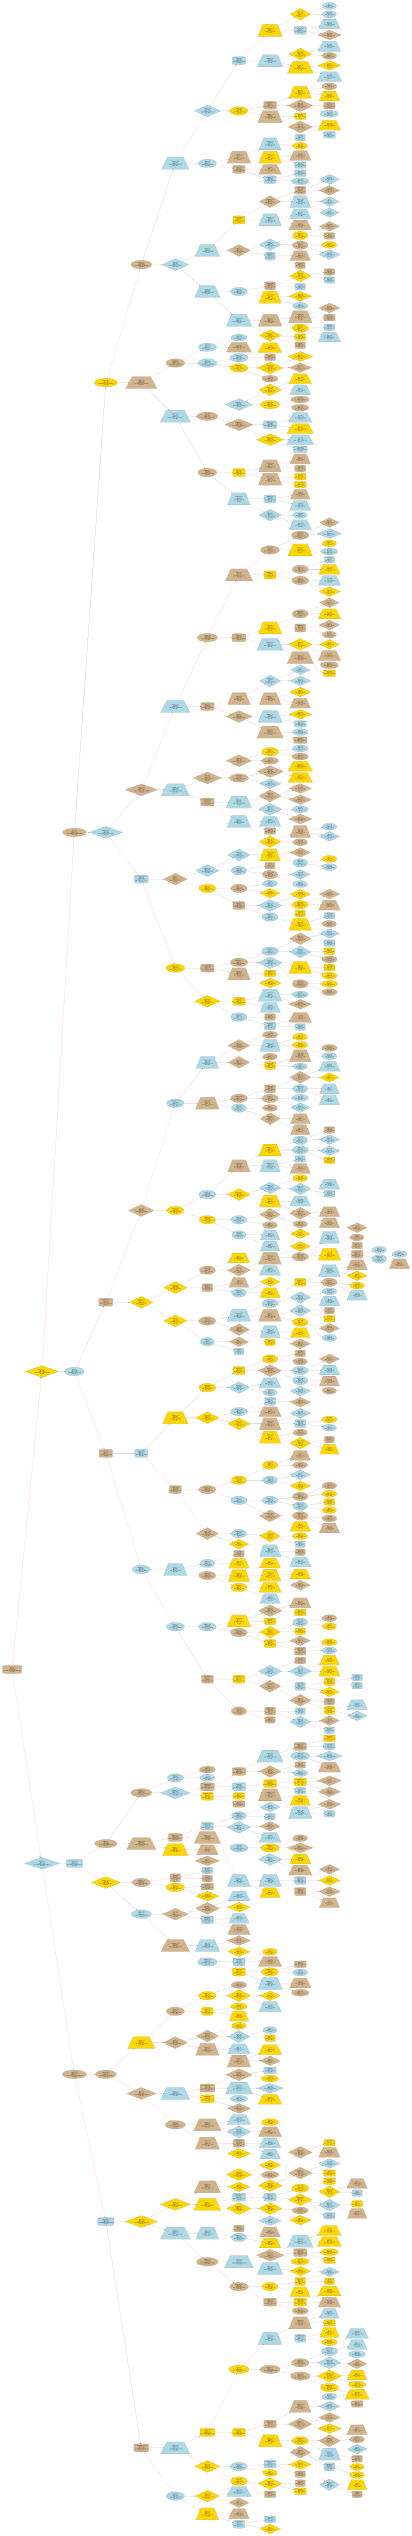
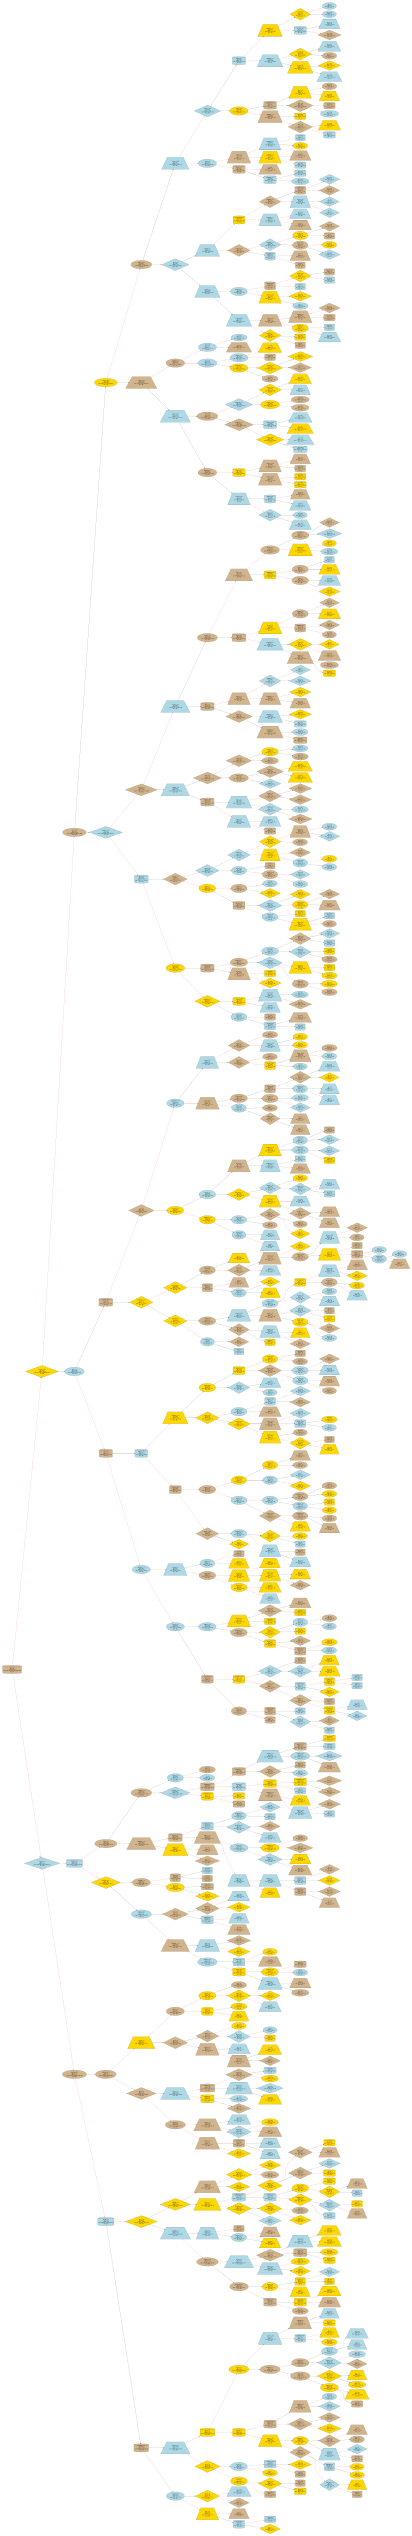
(329, 1626) -> (329, 1626)
